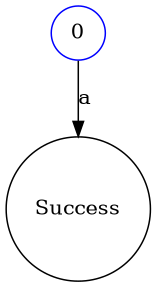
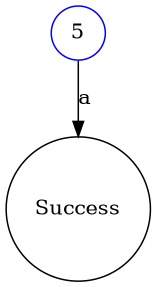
(78, 33) -> (78, 33)
